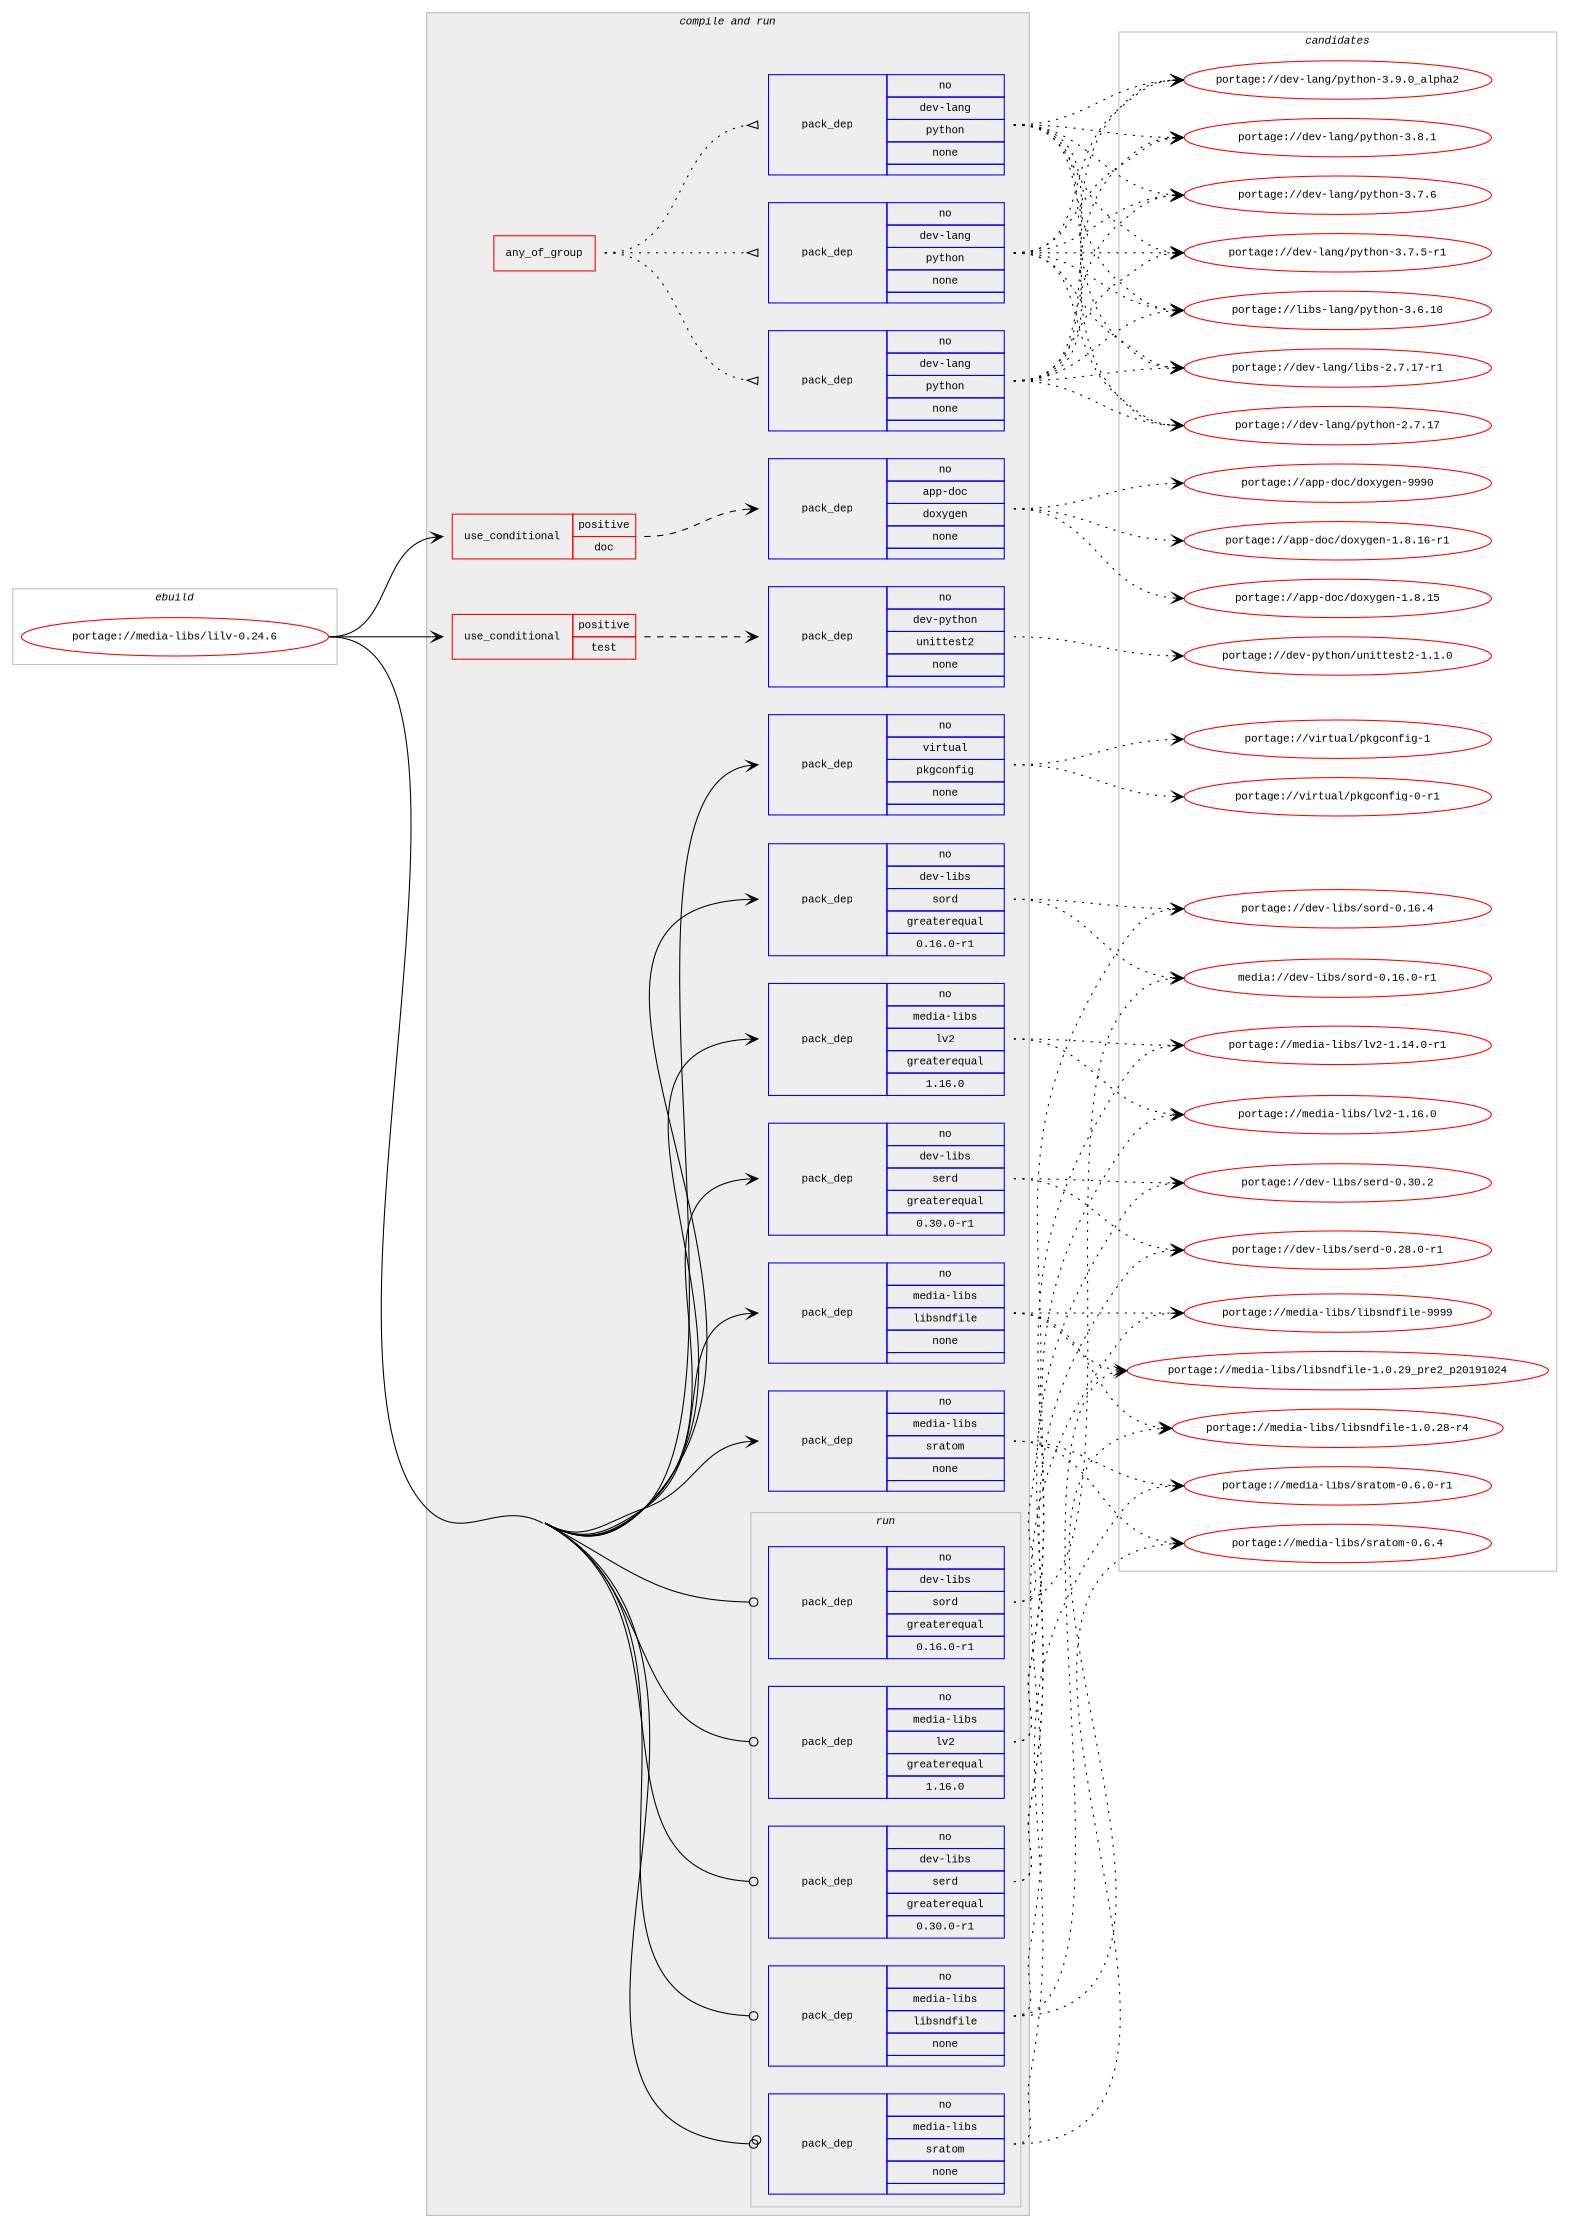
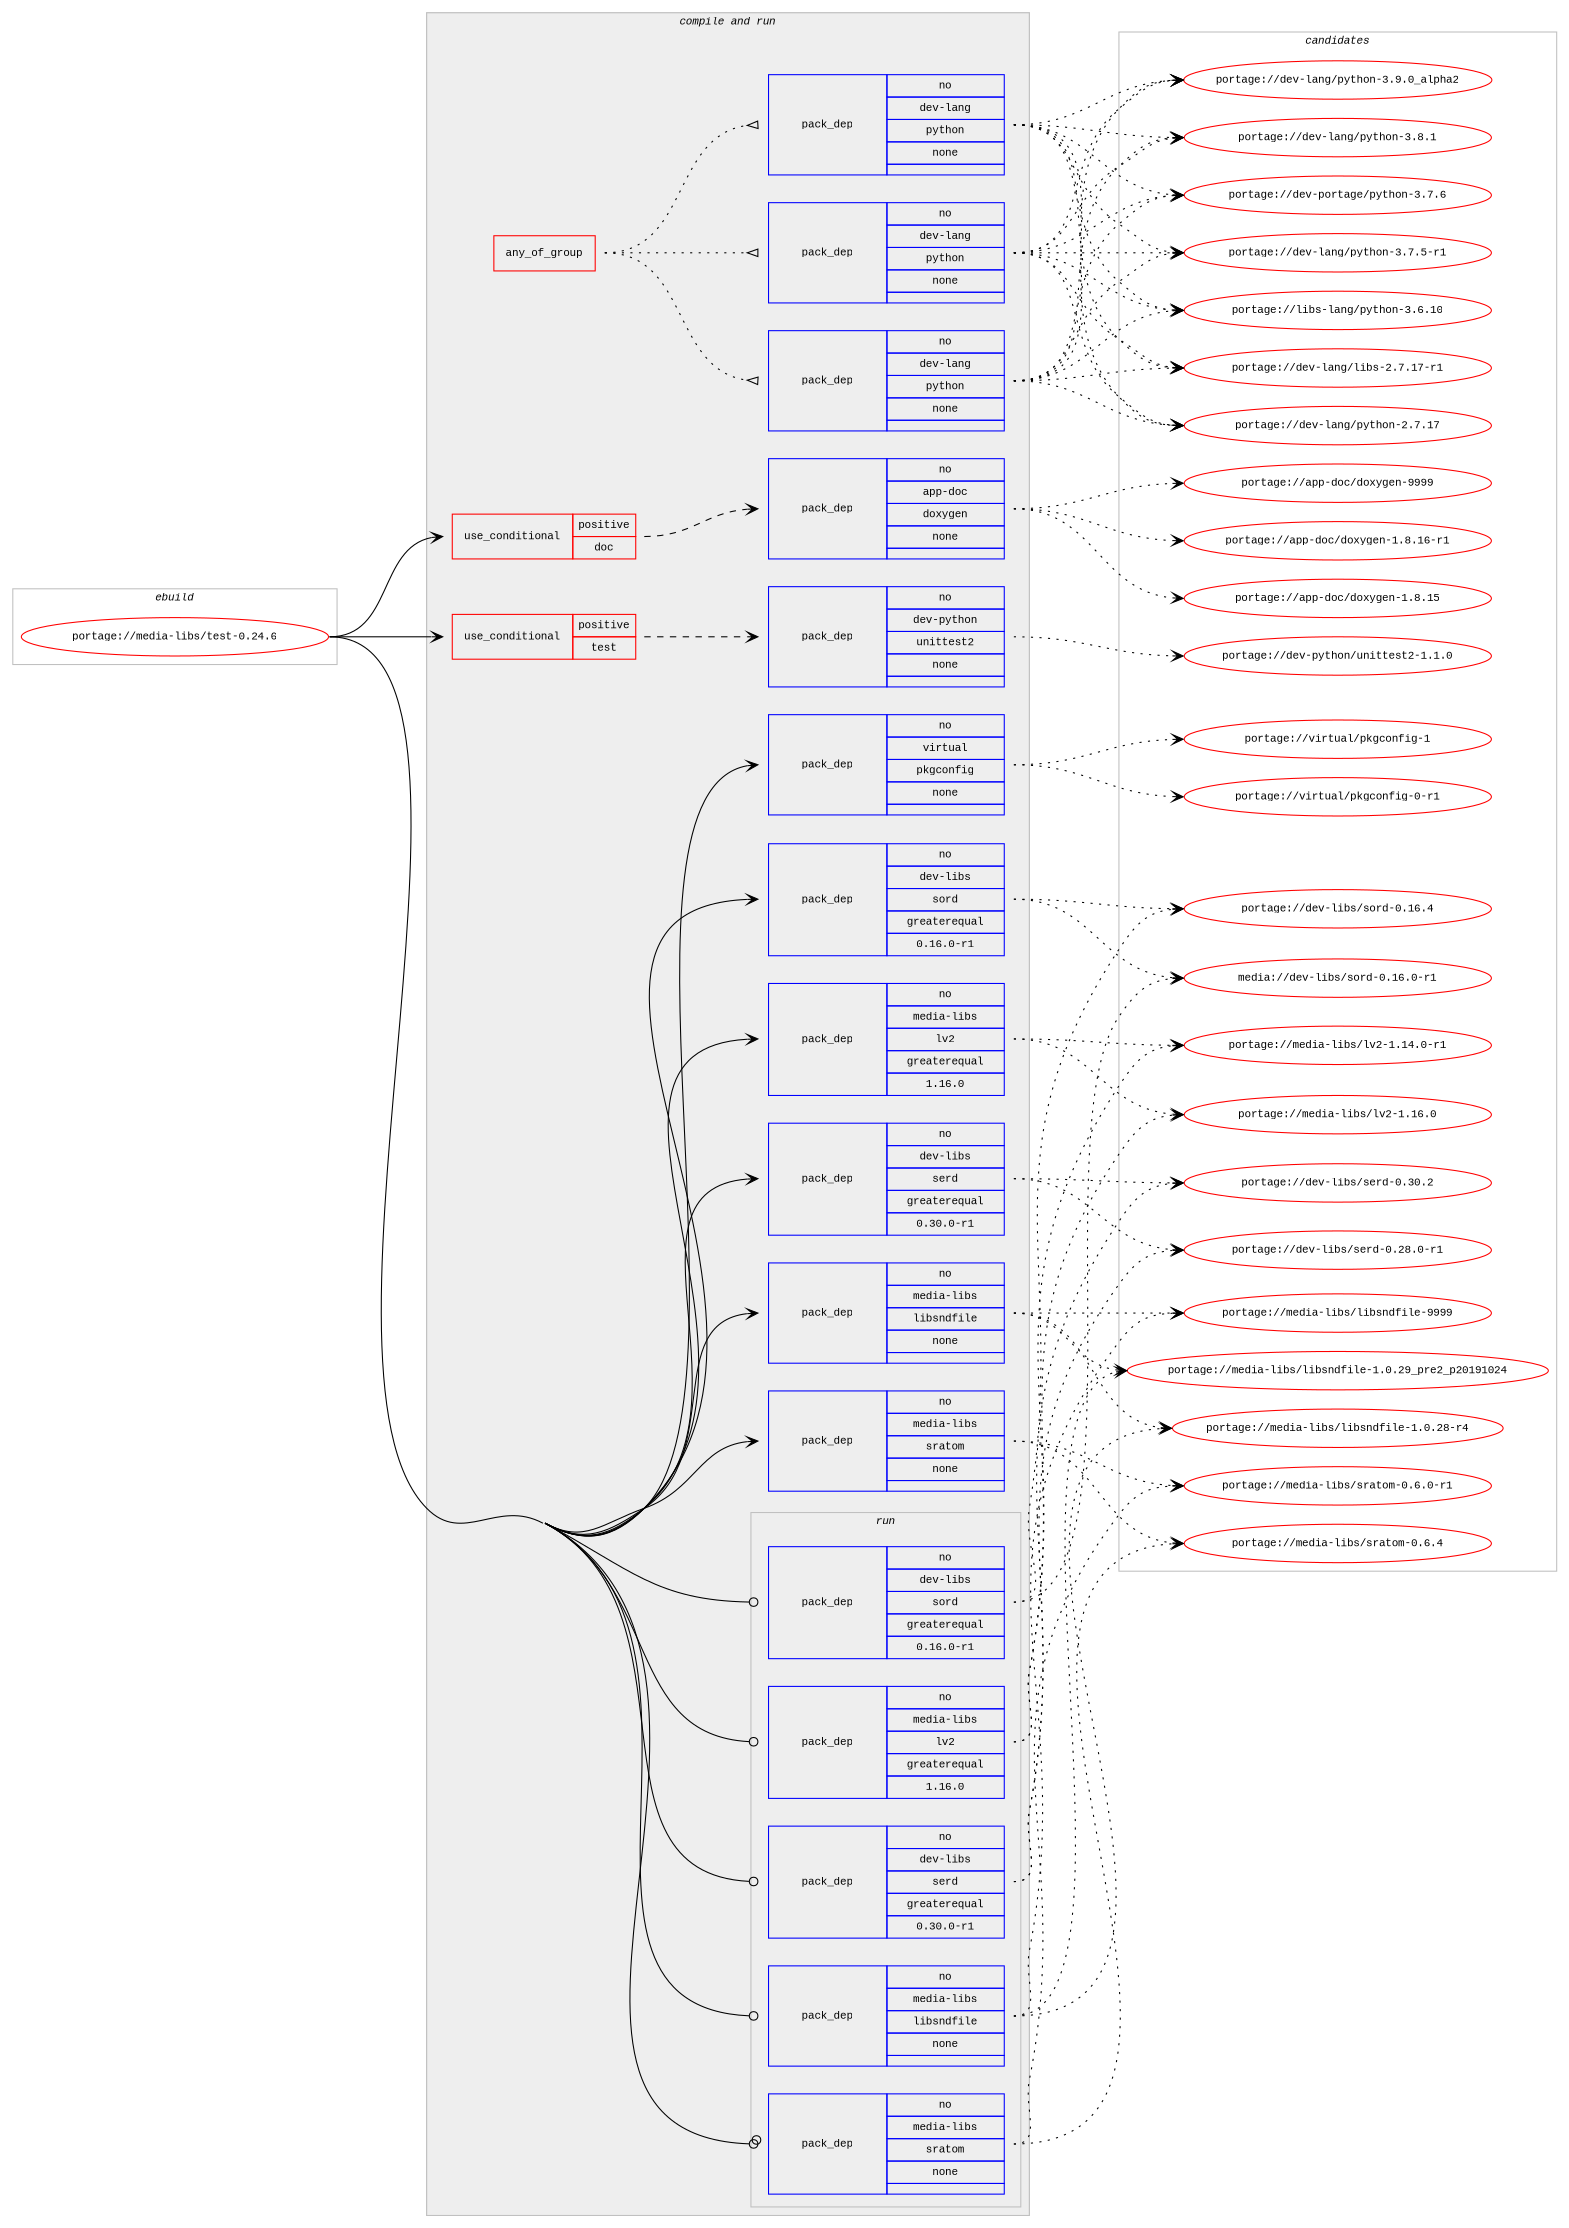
(1338, 195) -> (1338, 195)
(1338, 483) -> (1338, 483)
(175, 637) -> (175, 637)
